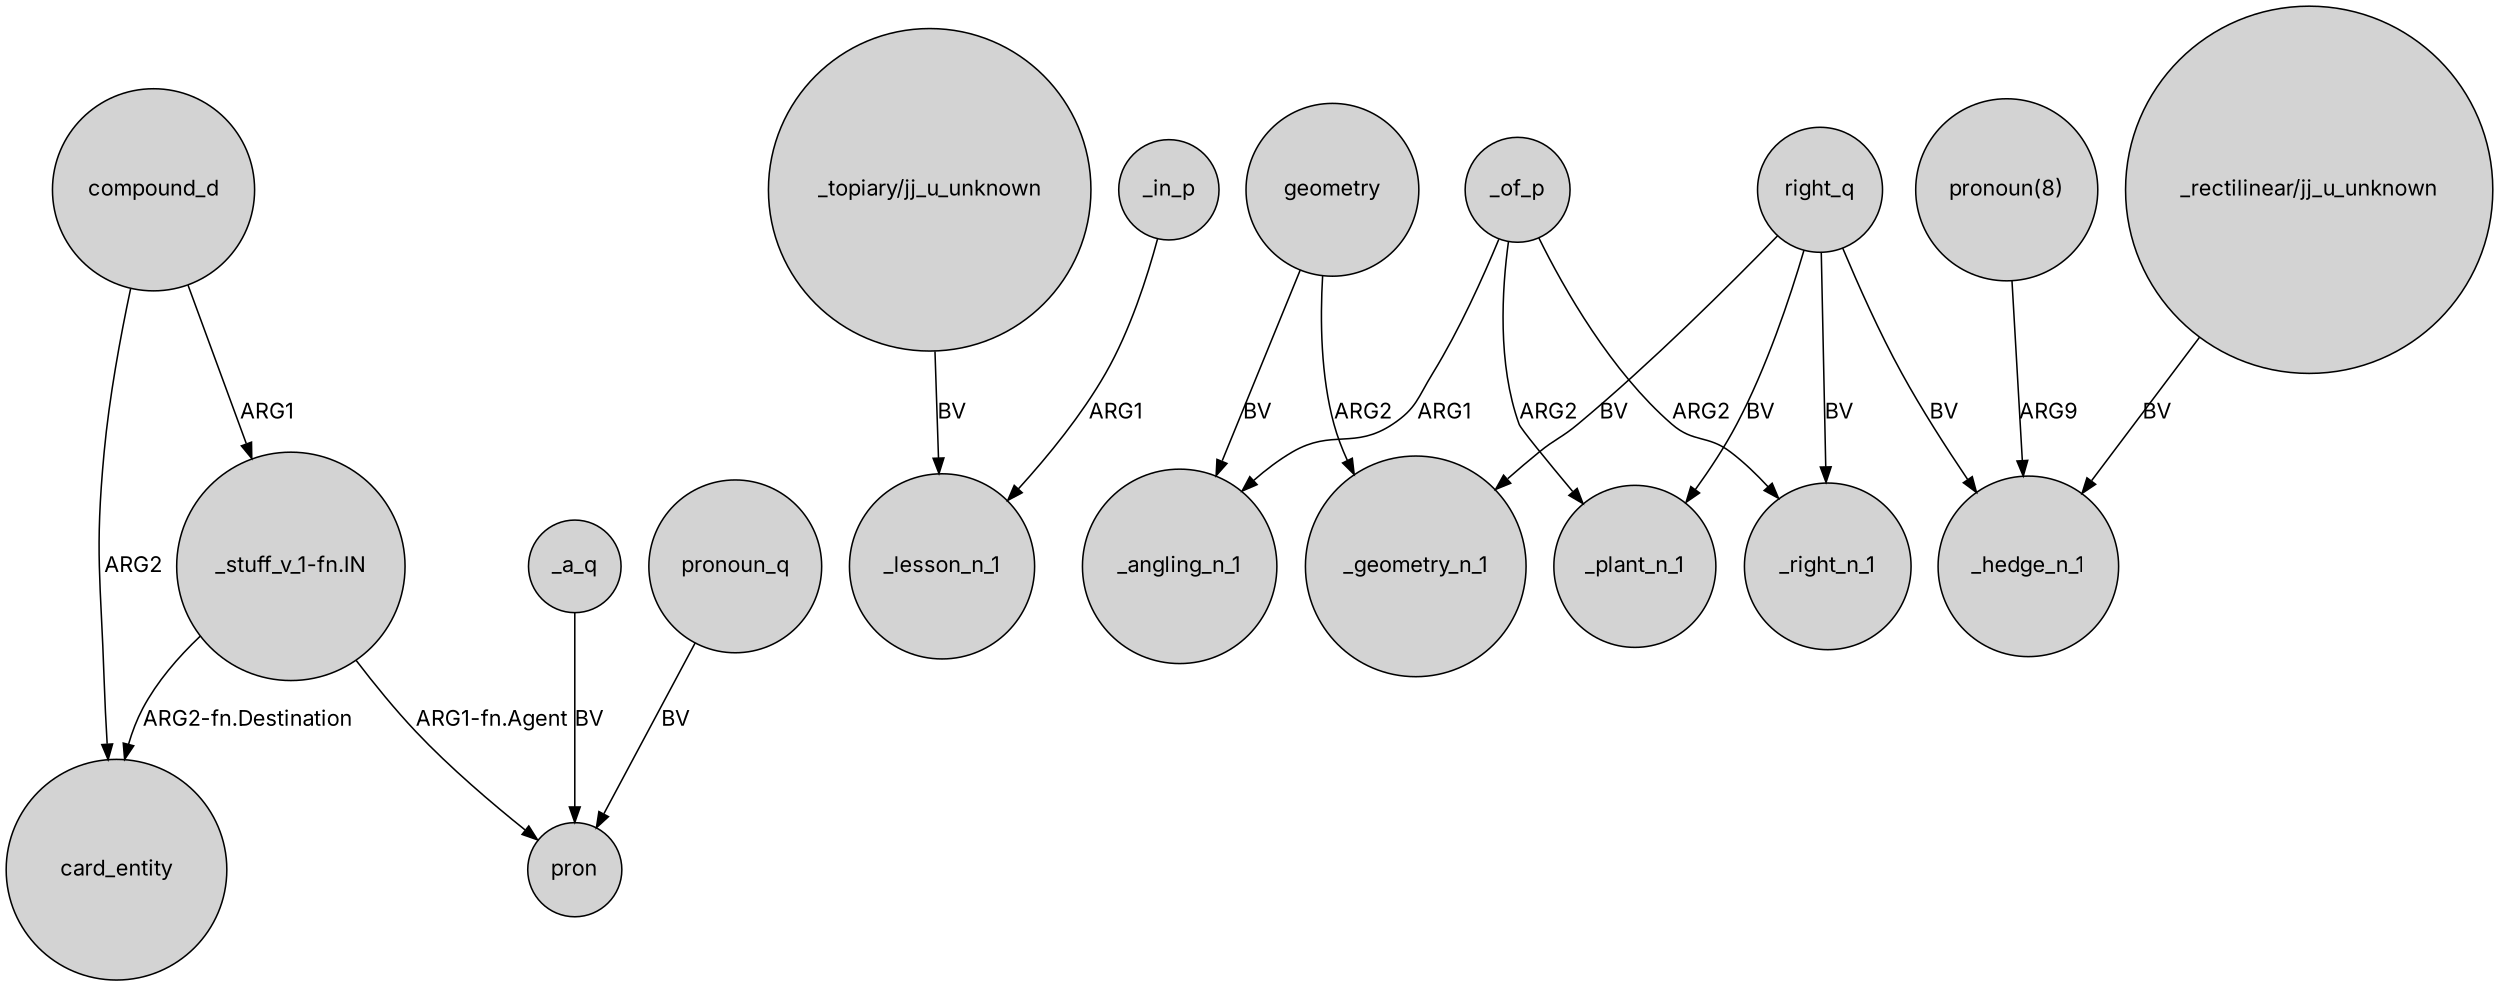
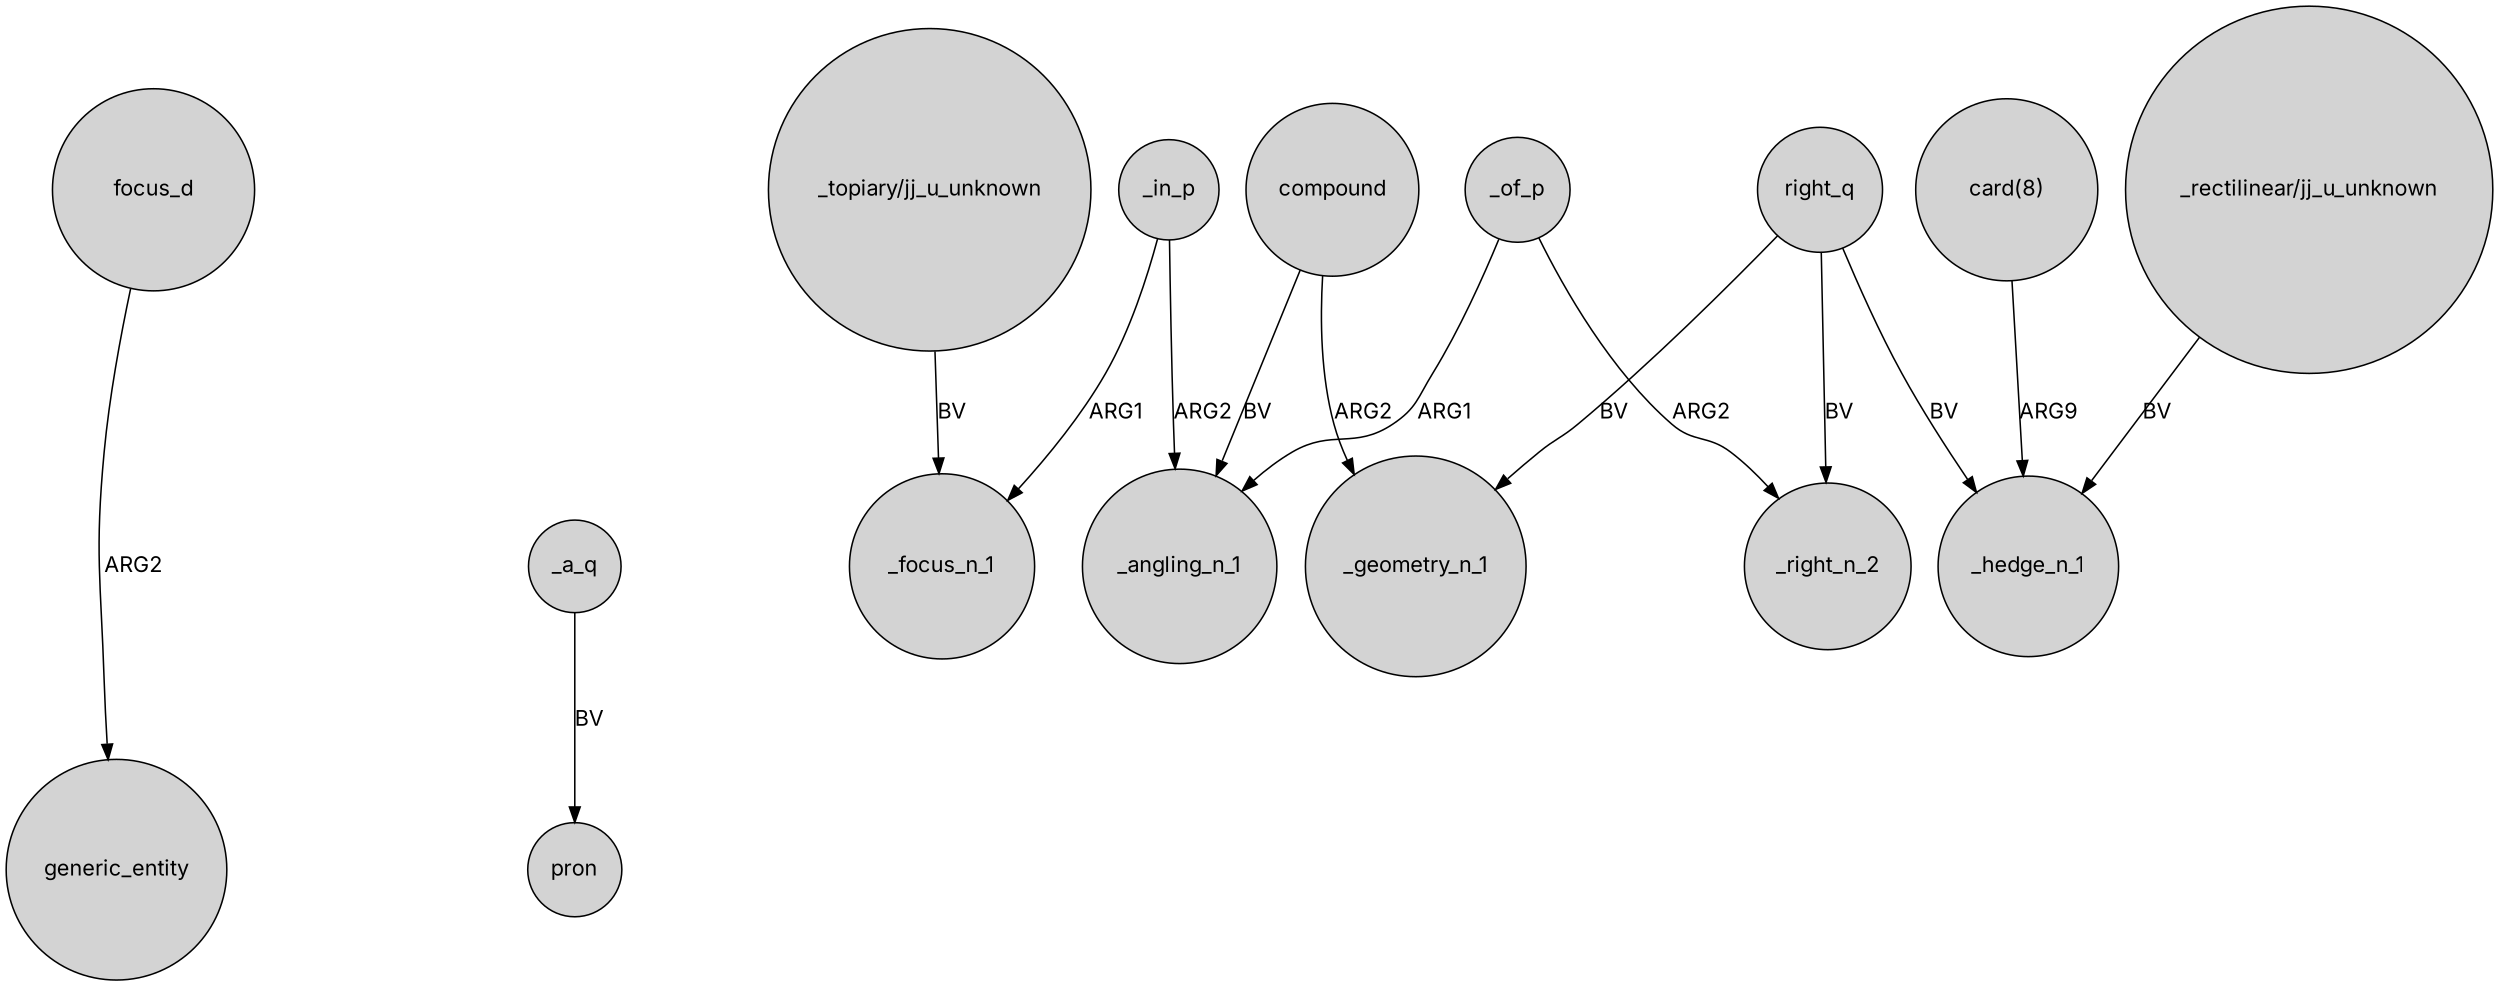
(154, 190) -> (154, 190)
(1332, 190) -> (1332, 190)
(2007, 190) -> (2007, 190)
none -> (1171, 347)
(291, 566) -> none
(735, 566) -> none
(942, 566) -> (942, 566)
(1635, 566) -> none
(1828, 566) -> (1828, 566)
(117, 870) -> (117, 870)
